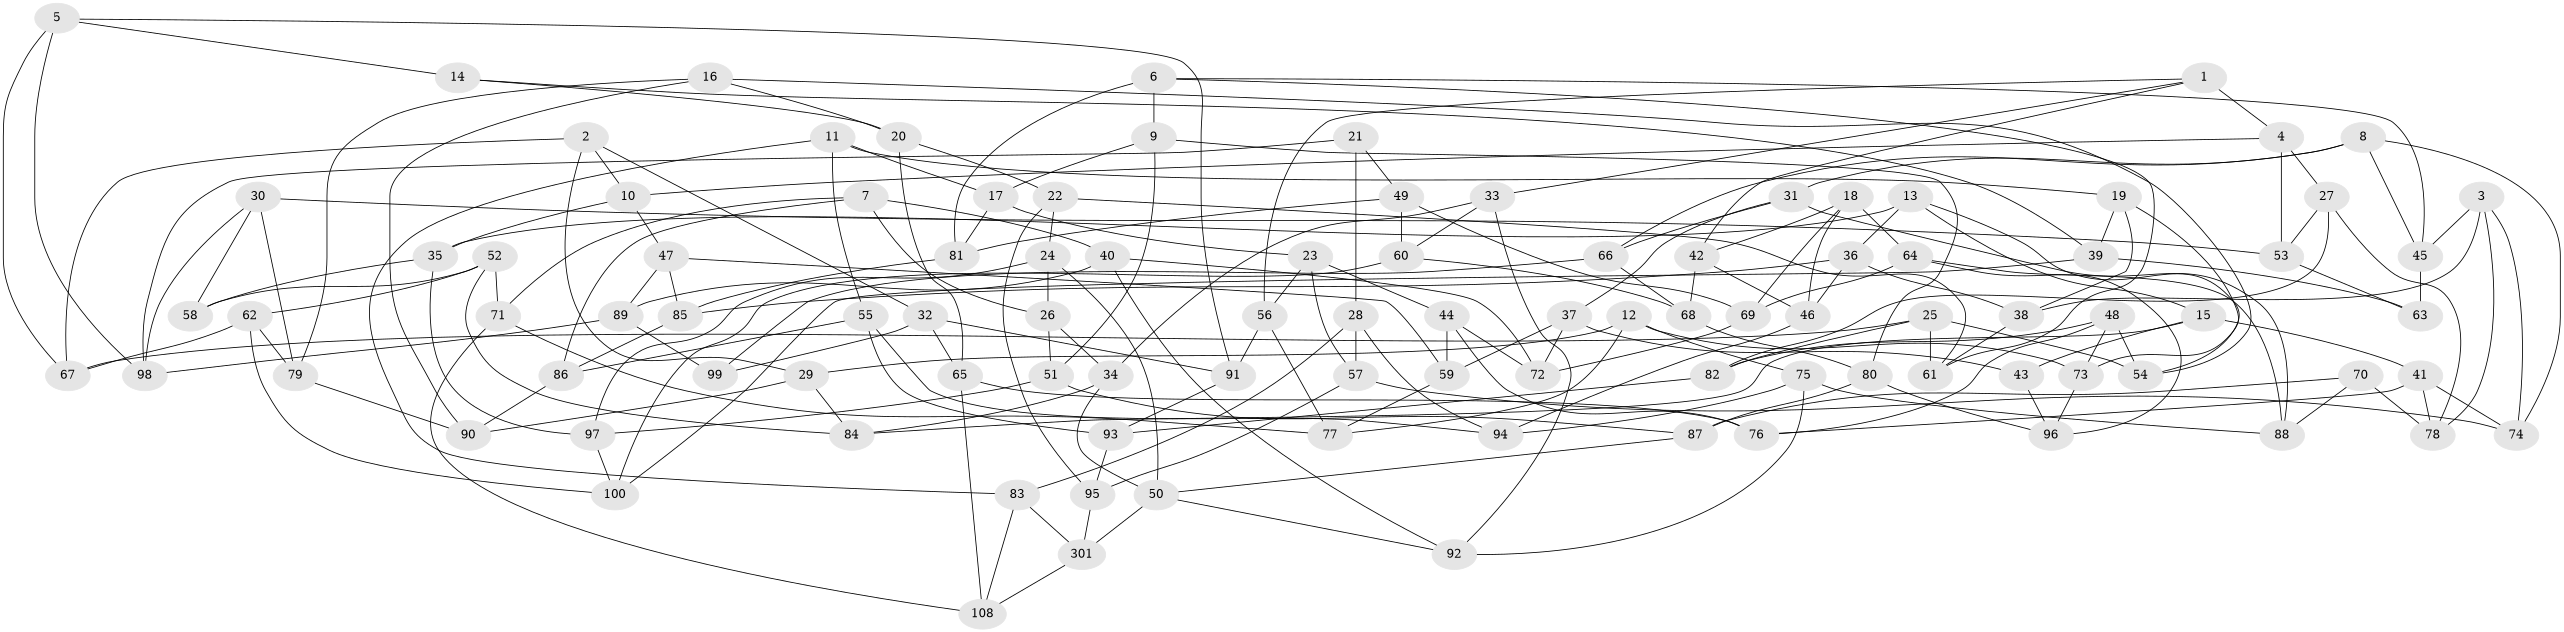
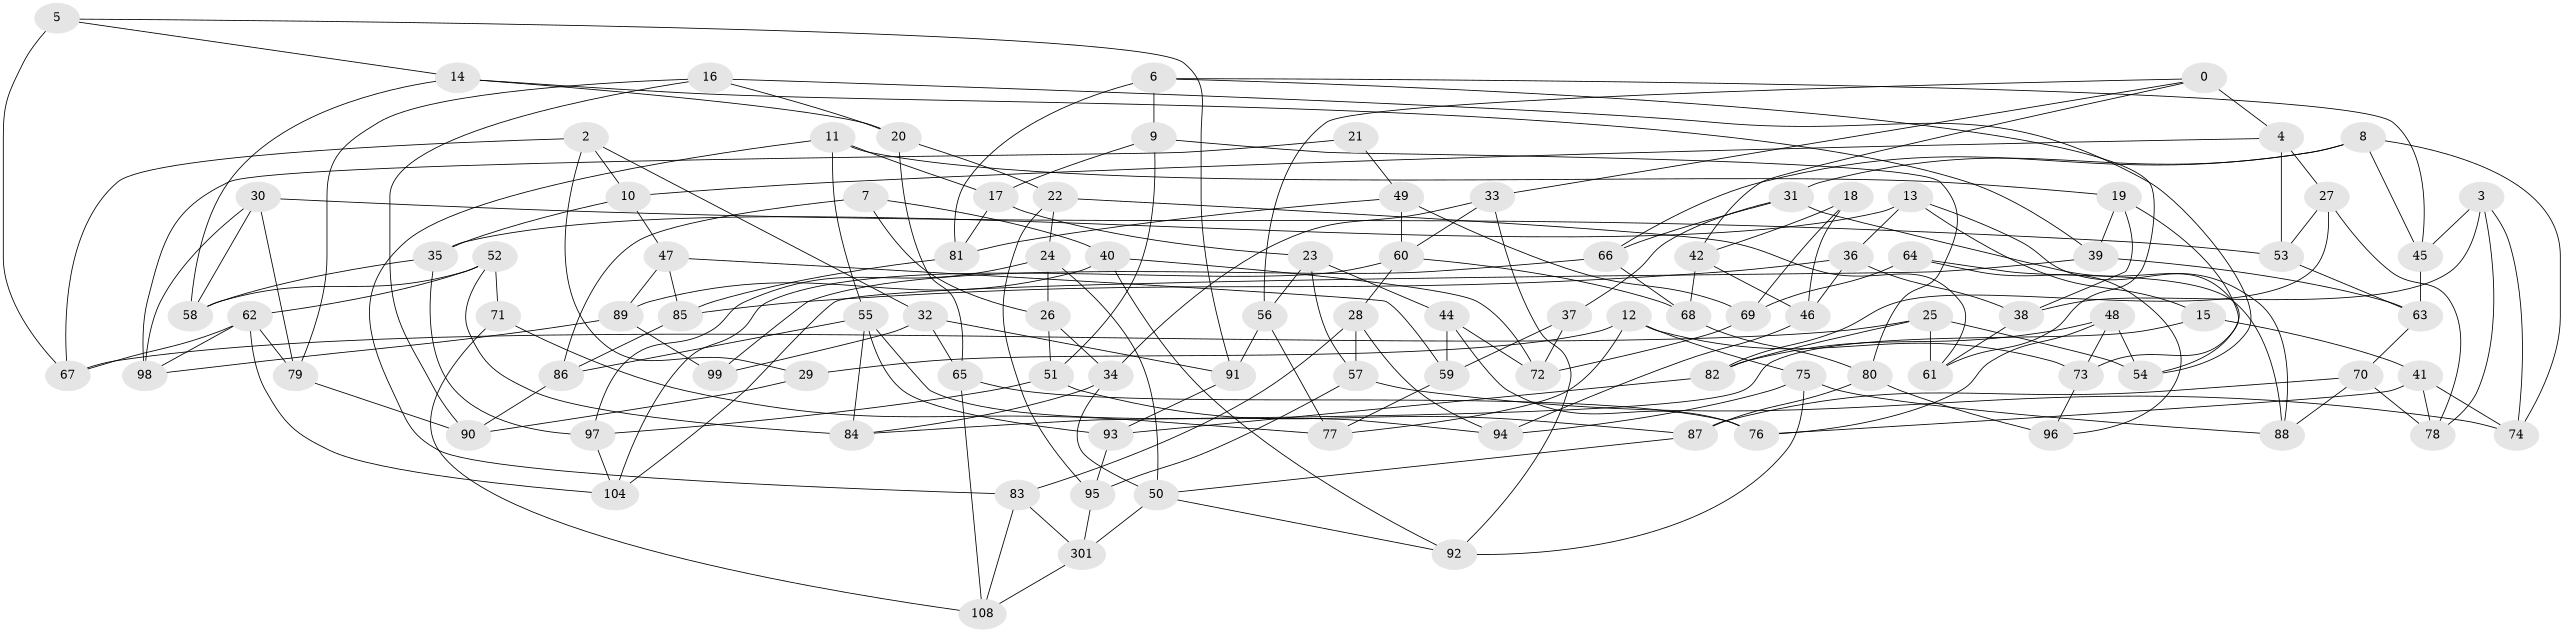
(2204, 78) -> (2204, 78)
none -> (268, 144)
(36, 213) -> (198, 346)
(1874, 220) -> none
(1356, 227) -> (1375, 291)
(631, 229) -> none
none -> (2391, 346)
(2021, 376) -> none
(829, 406) -> (859, 376)
(615, 495) -> (615, 495)
